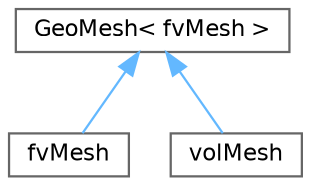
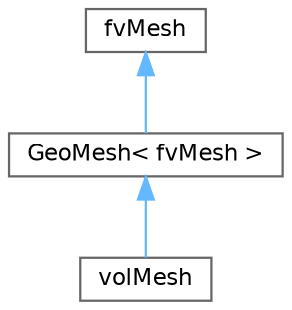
(104, 102) -> (146, 104)
